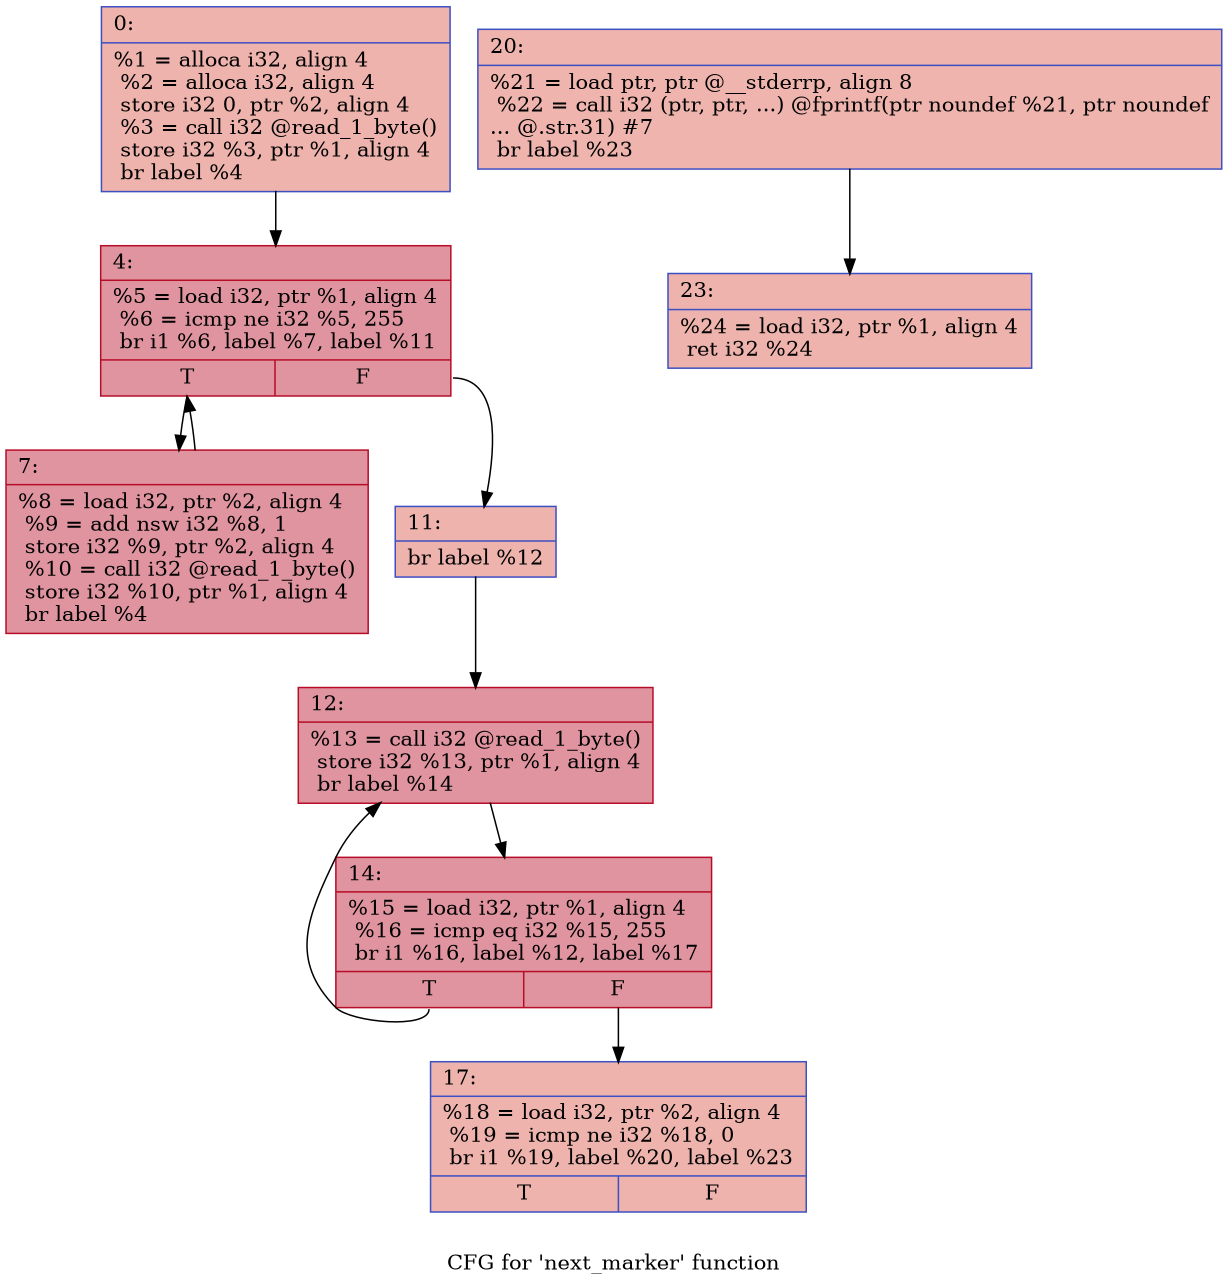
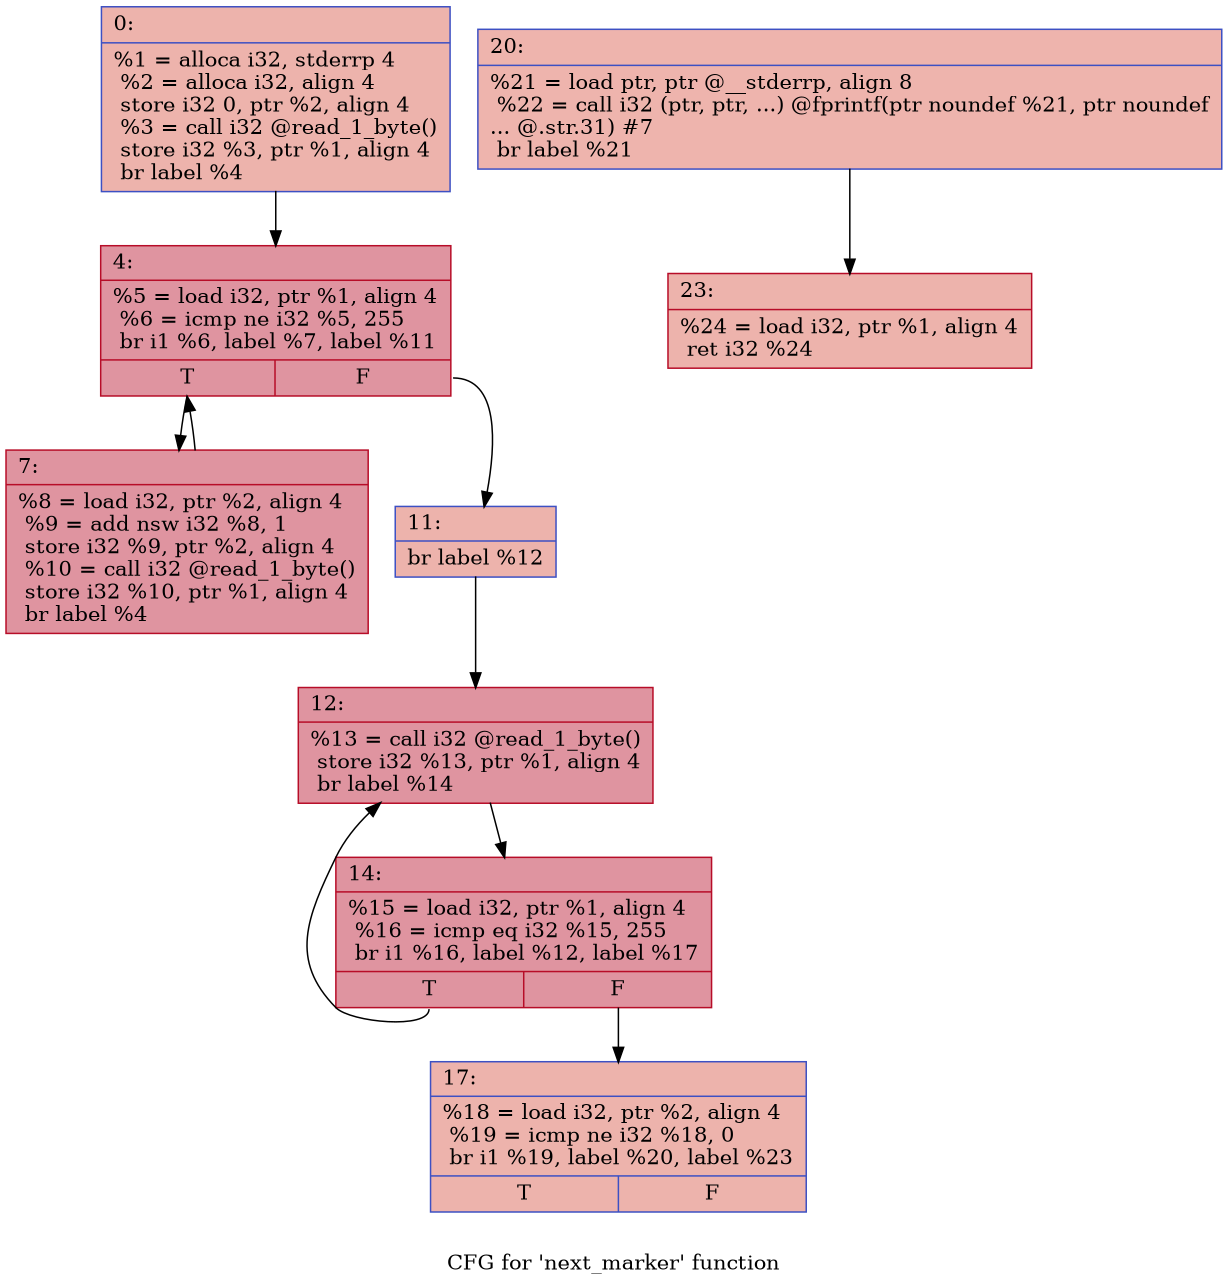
(241, 60) -> (255, 60)
(562, 150) -> (562, 150)
(850, 321) -> (850, 321)
